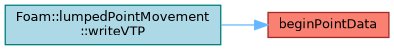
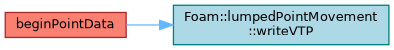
(238, 25) -> (143, 25)
